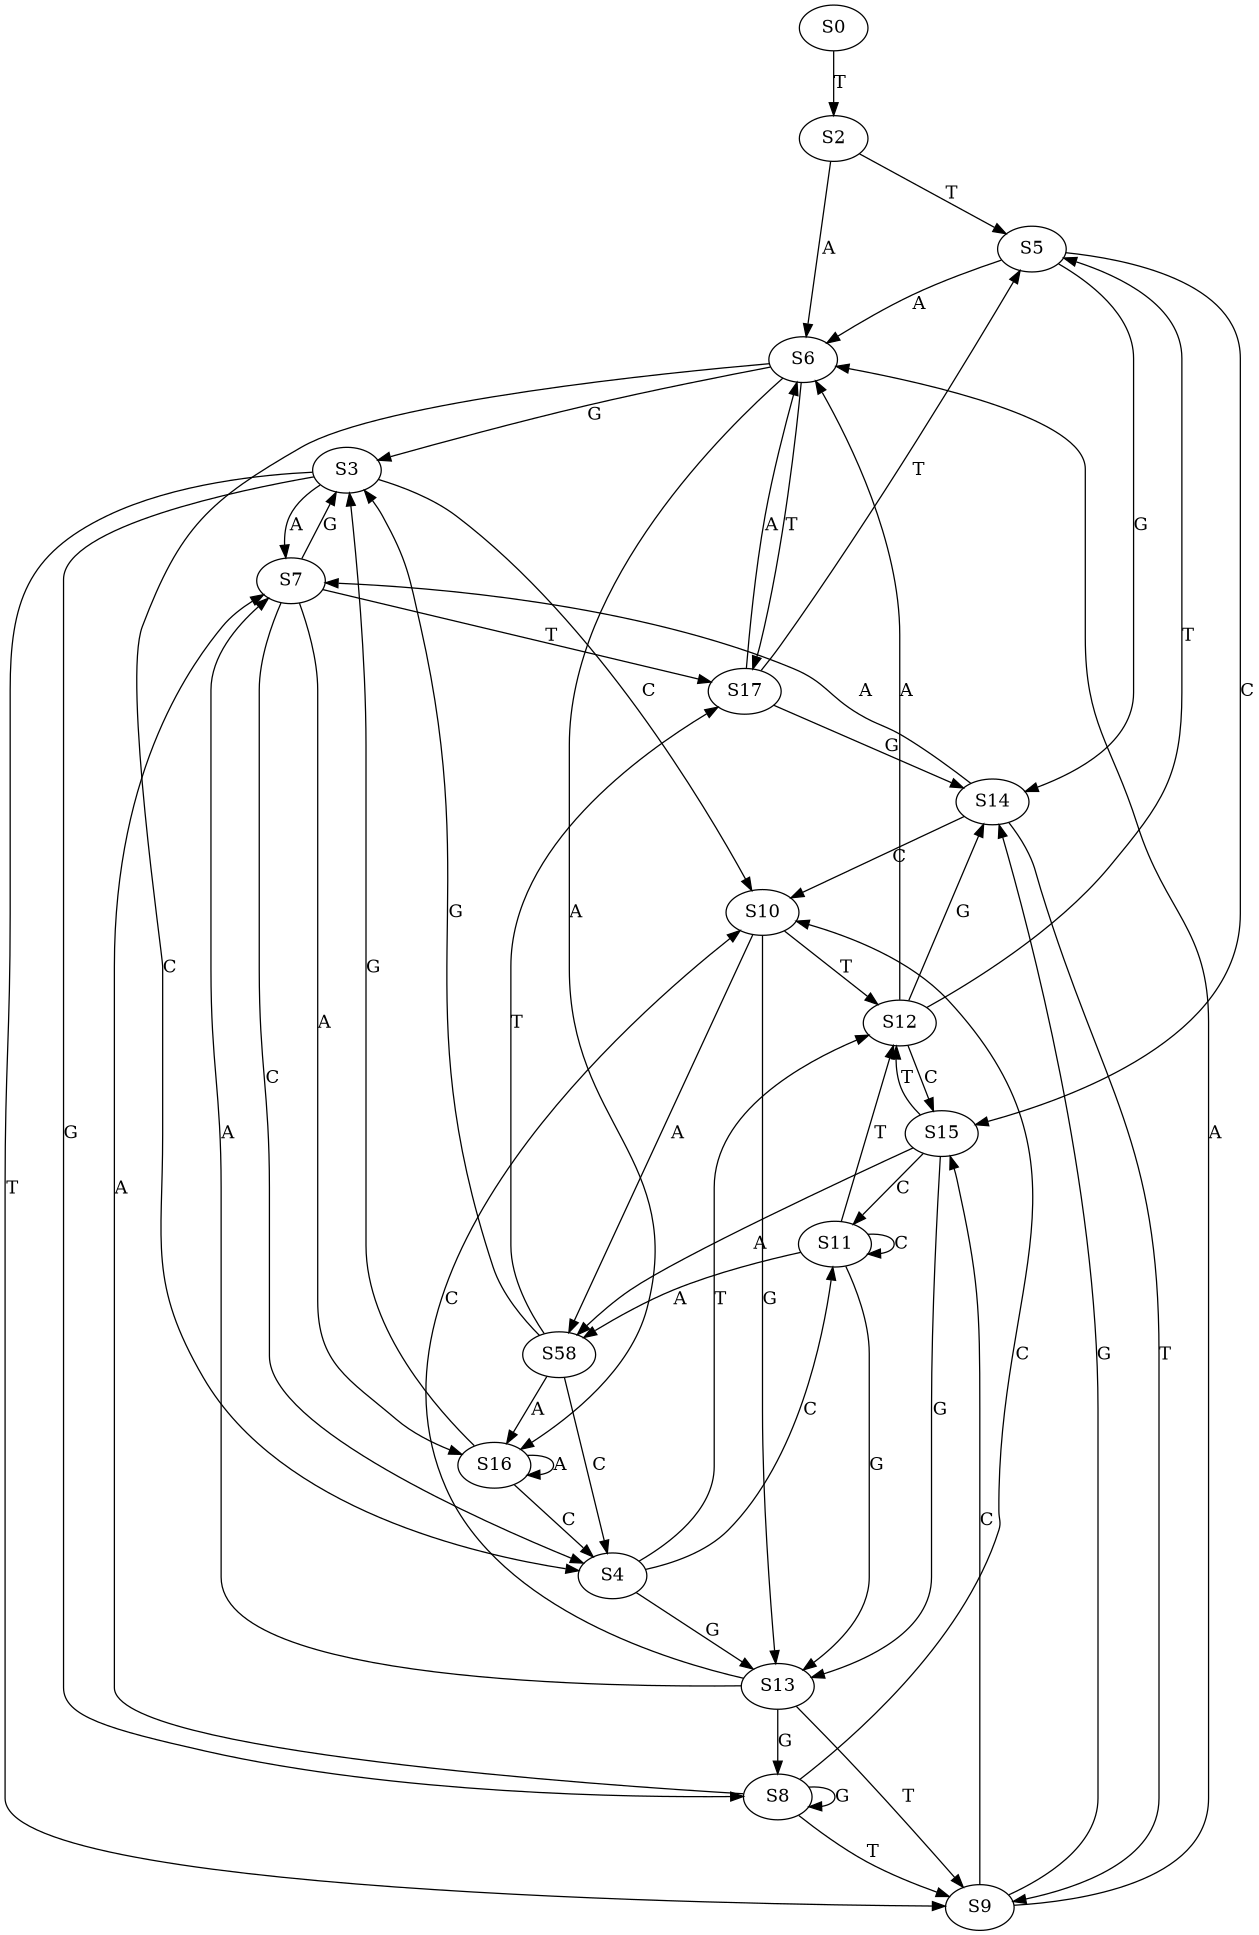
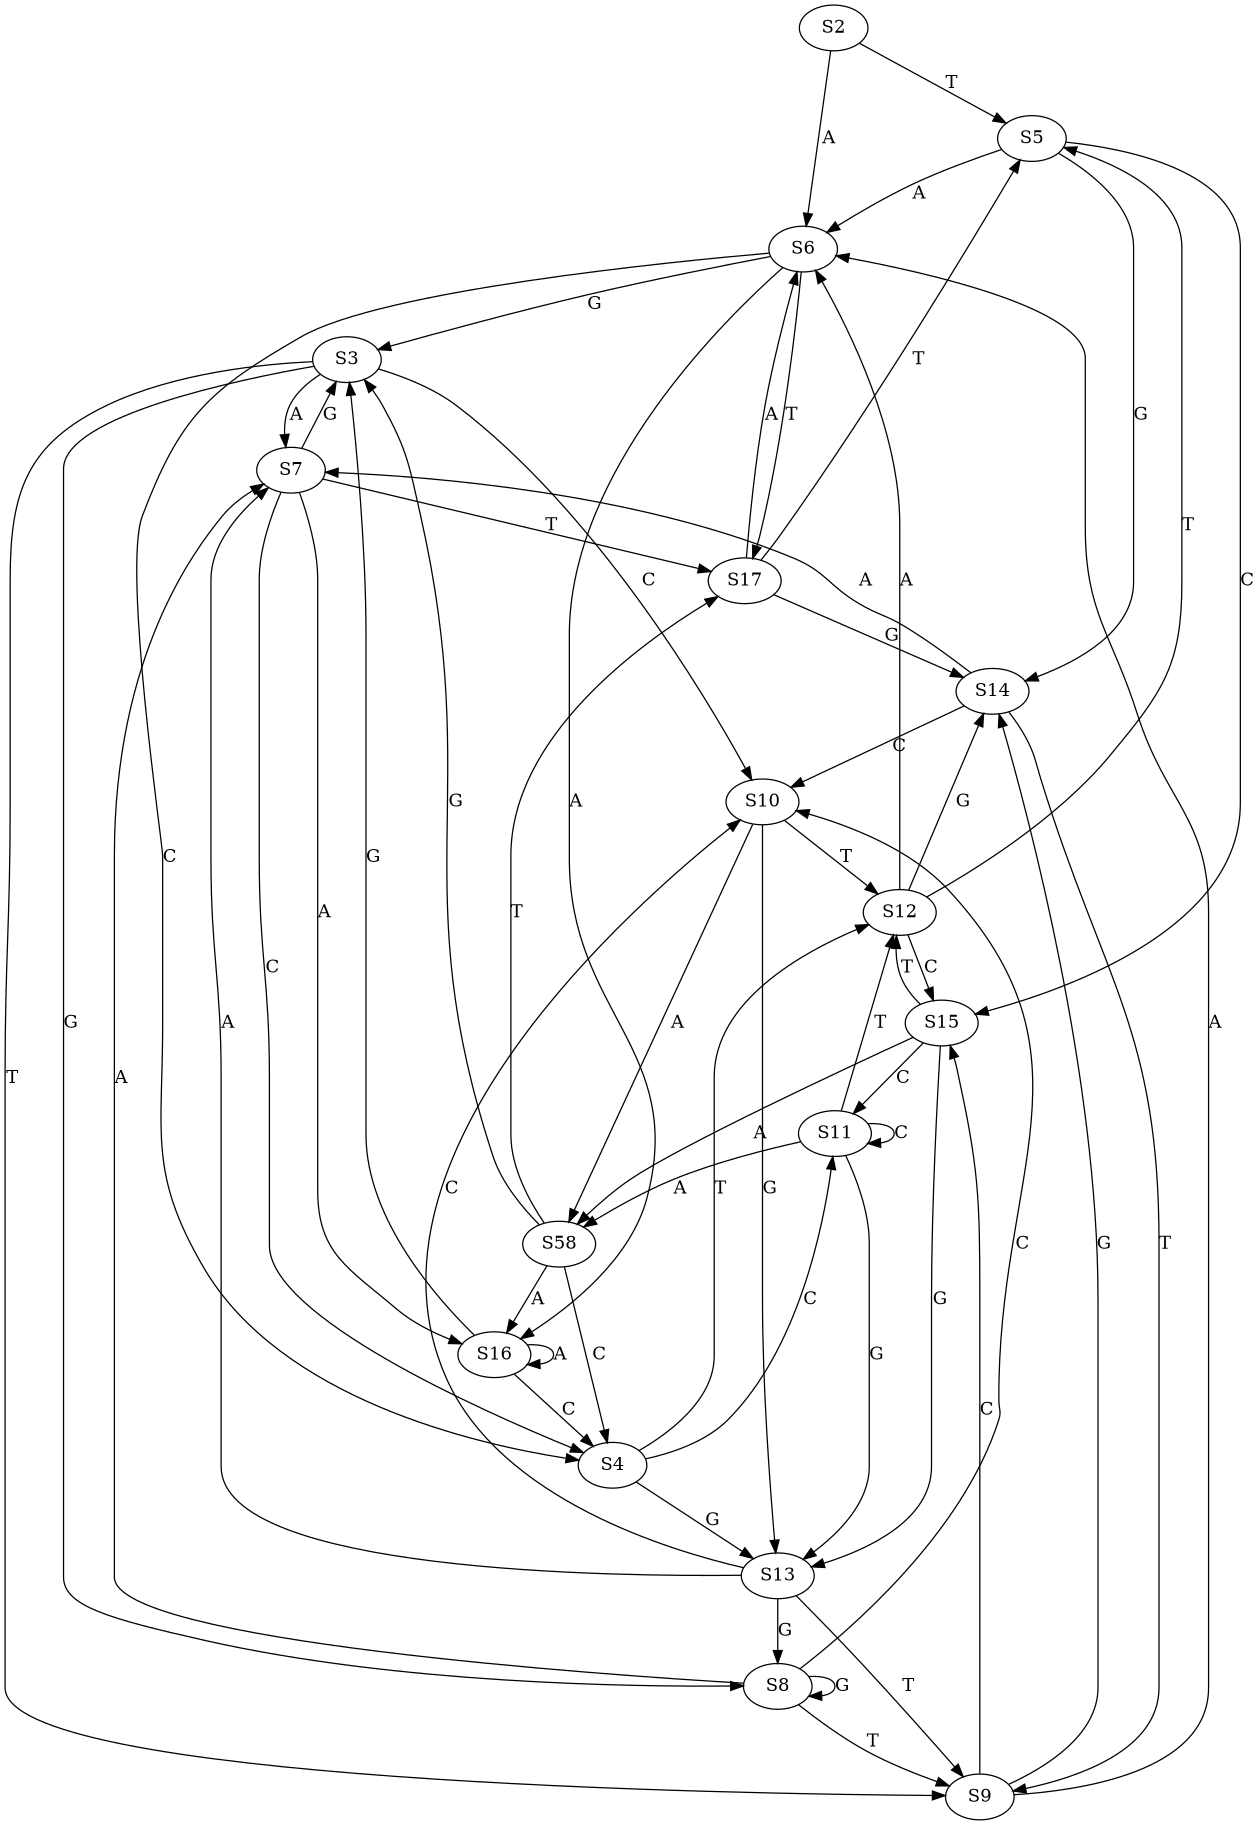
(834, 28) -> none
